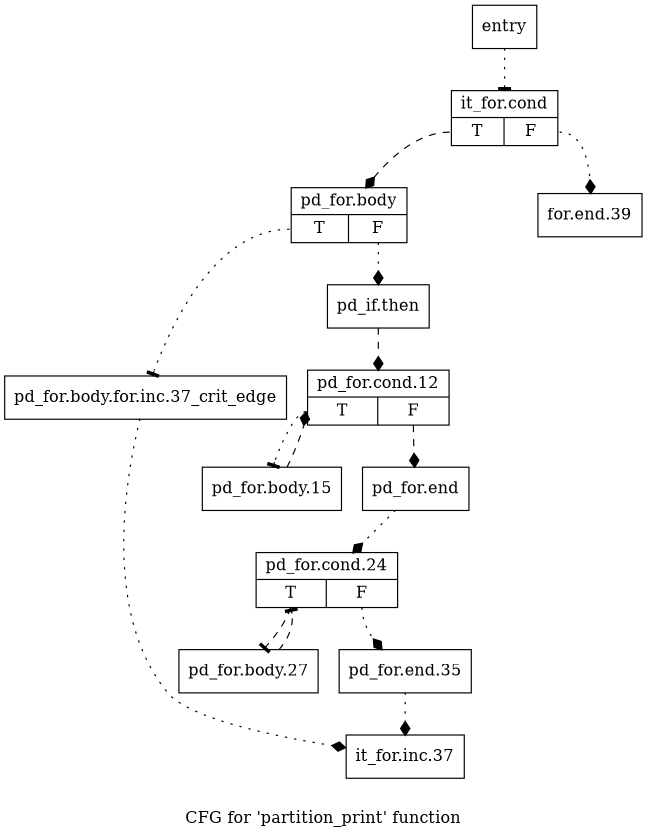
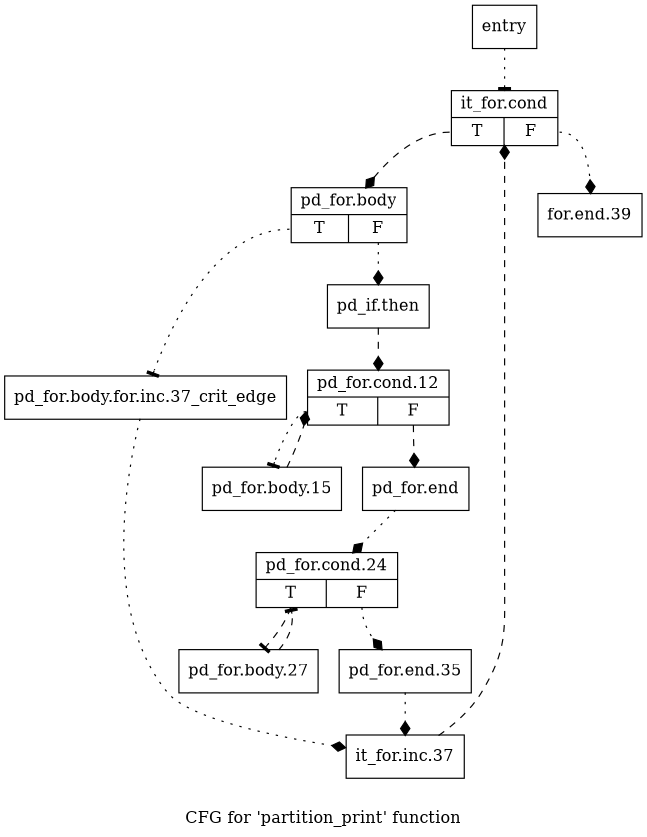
none -> (505, 459)
